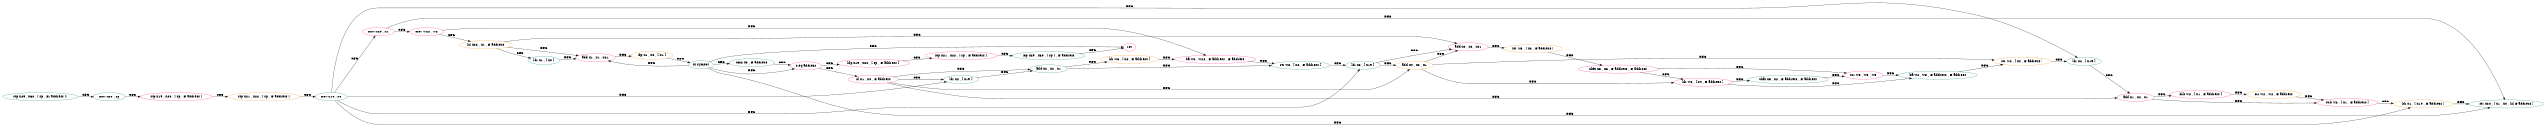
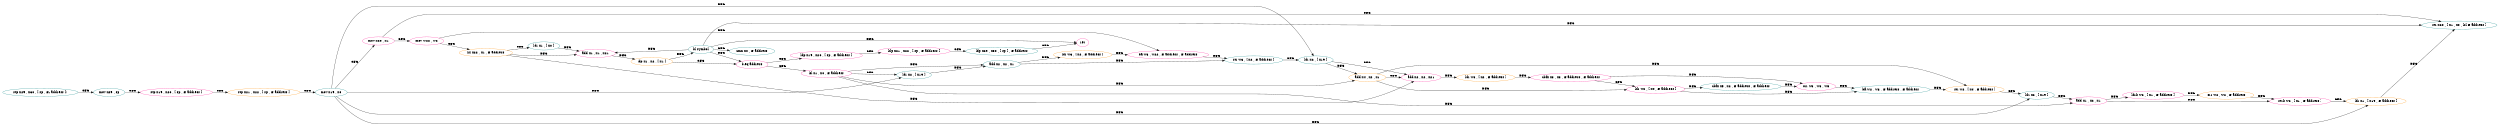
(781, 64) -> (703, 63)
